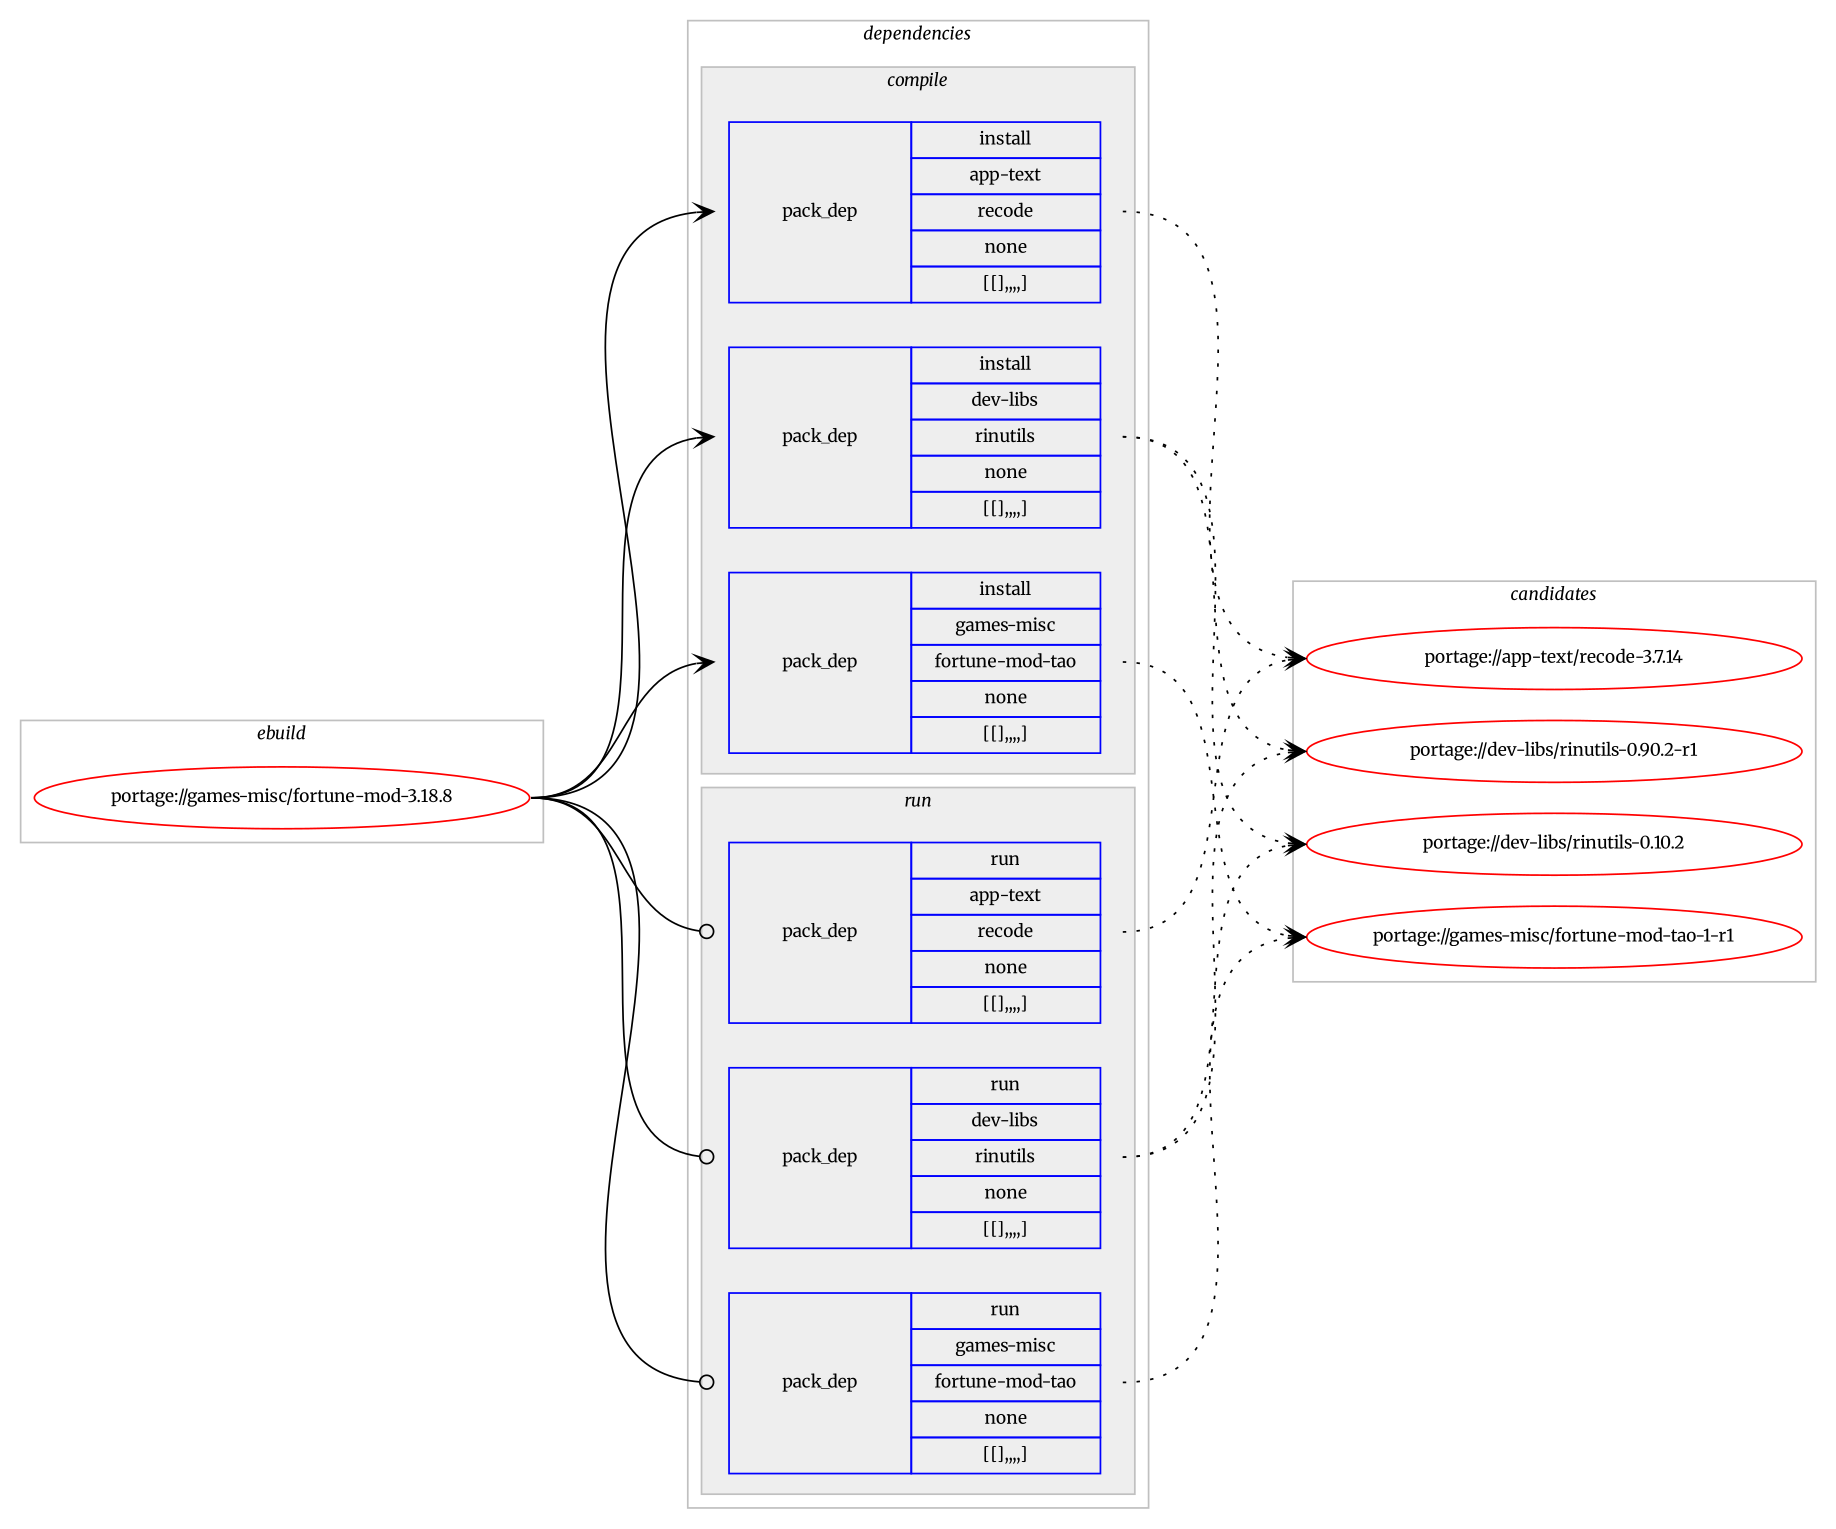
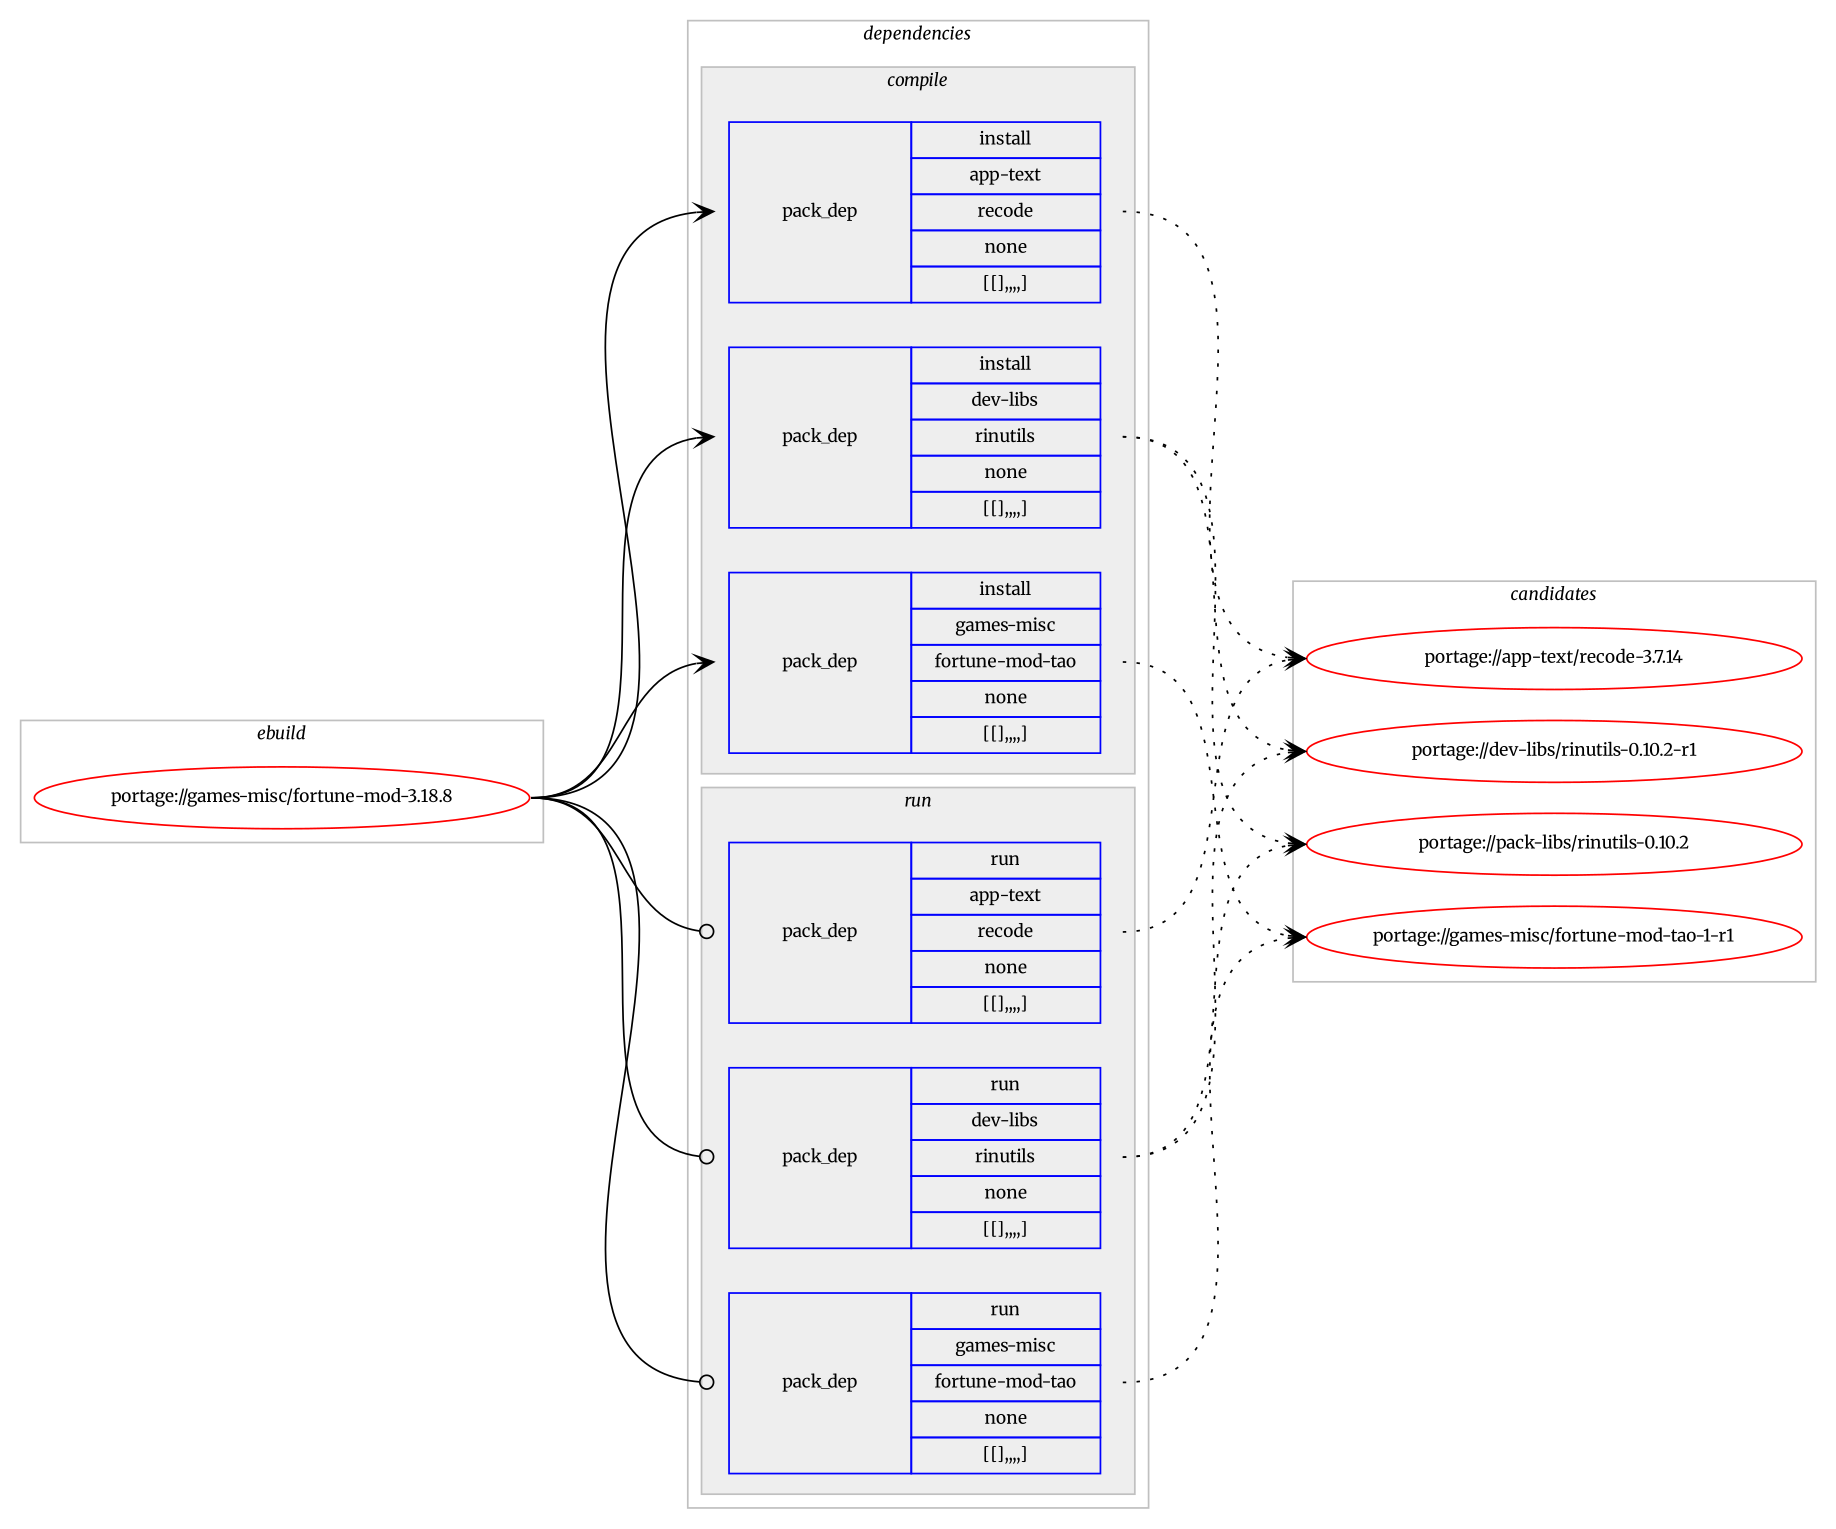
(1554, 751) -> (1554, 751)
(1554, 844) -> (1554, 844)
